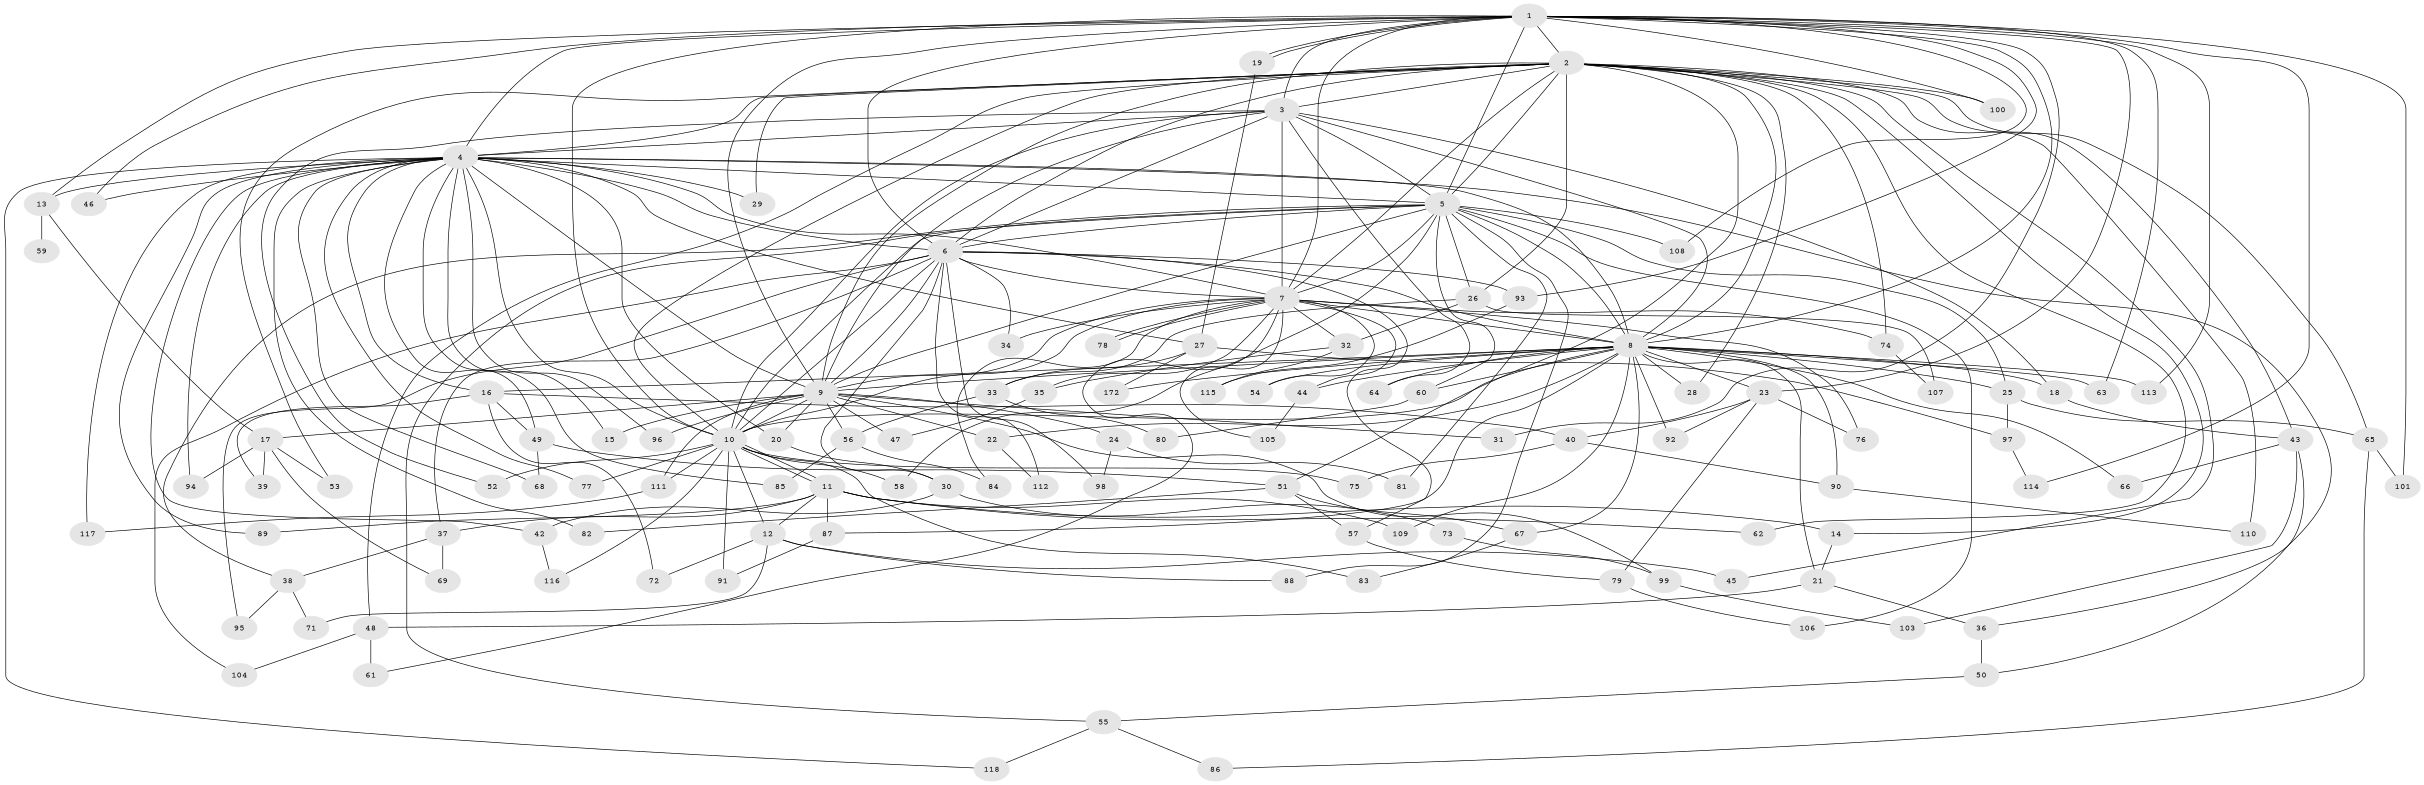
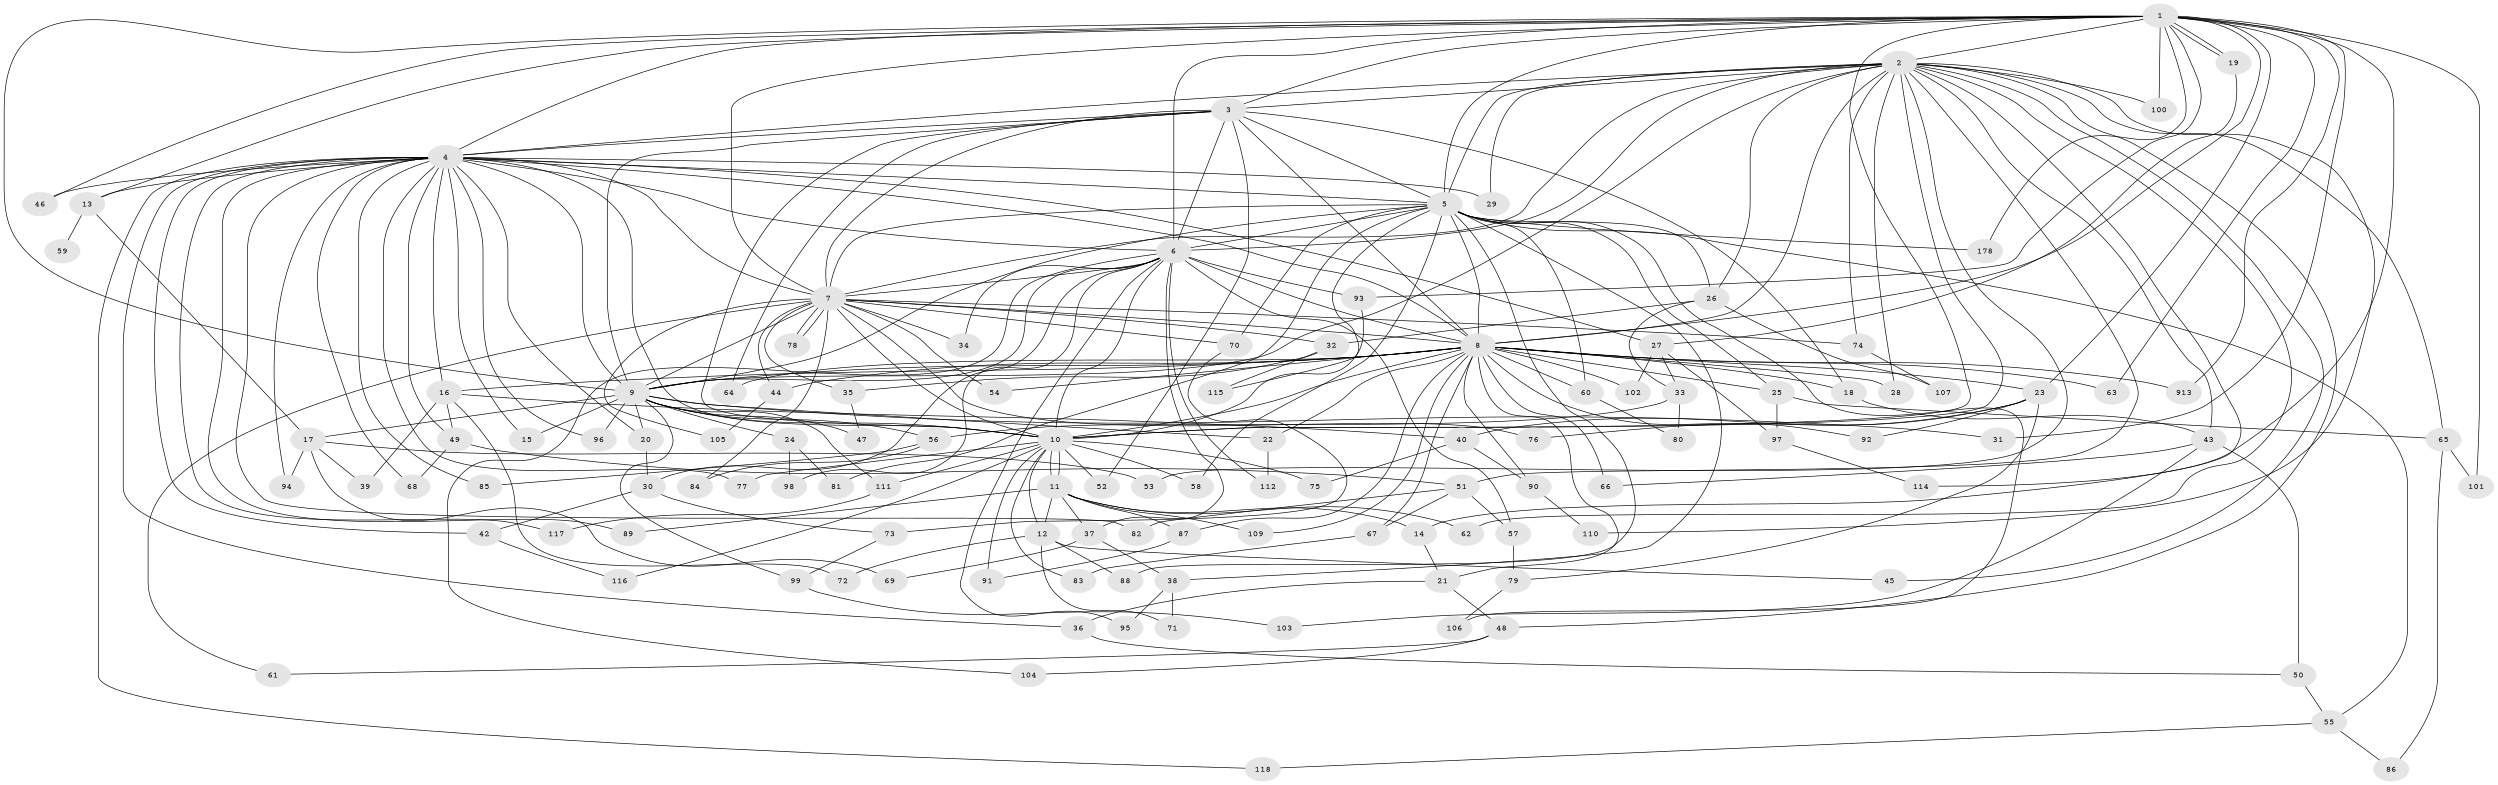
(1677, 251) -> (1985, 251)
none -> (1235, 345)
(1111, 392) -> (1633, 392)
(2149, 392) -> (2184, 392)
